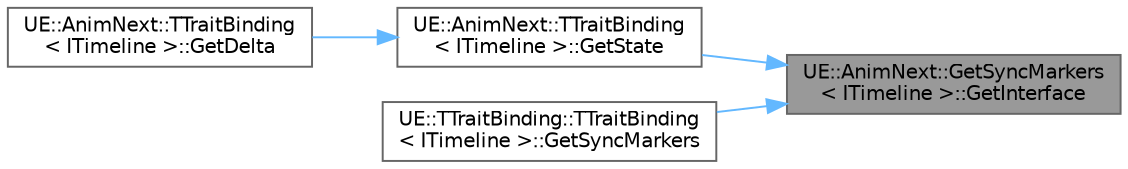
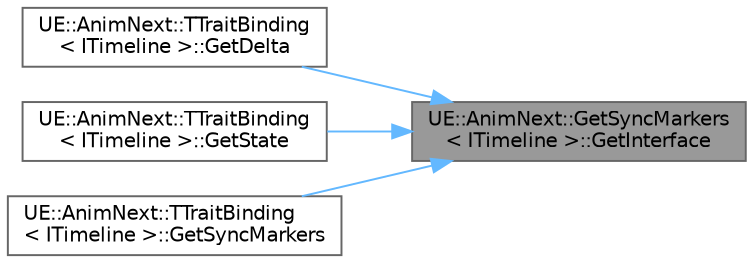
(345, 37) -> (367, 82)
(550, 131) -> (175, 226)
